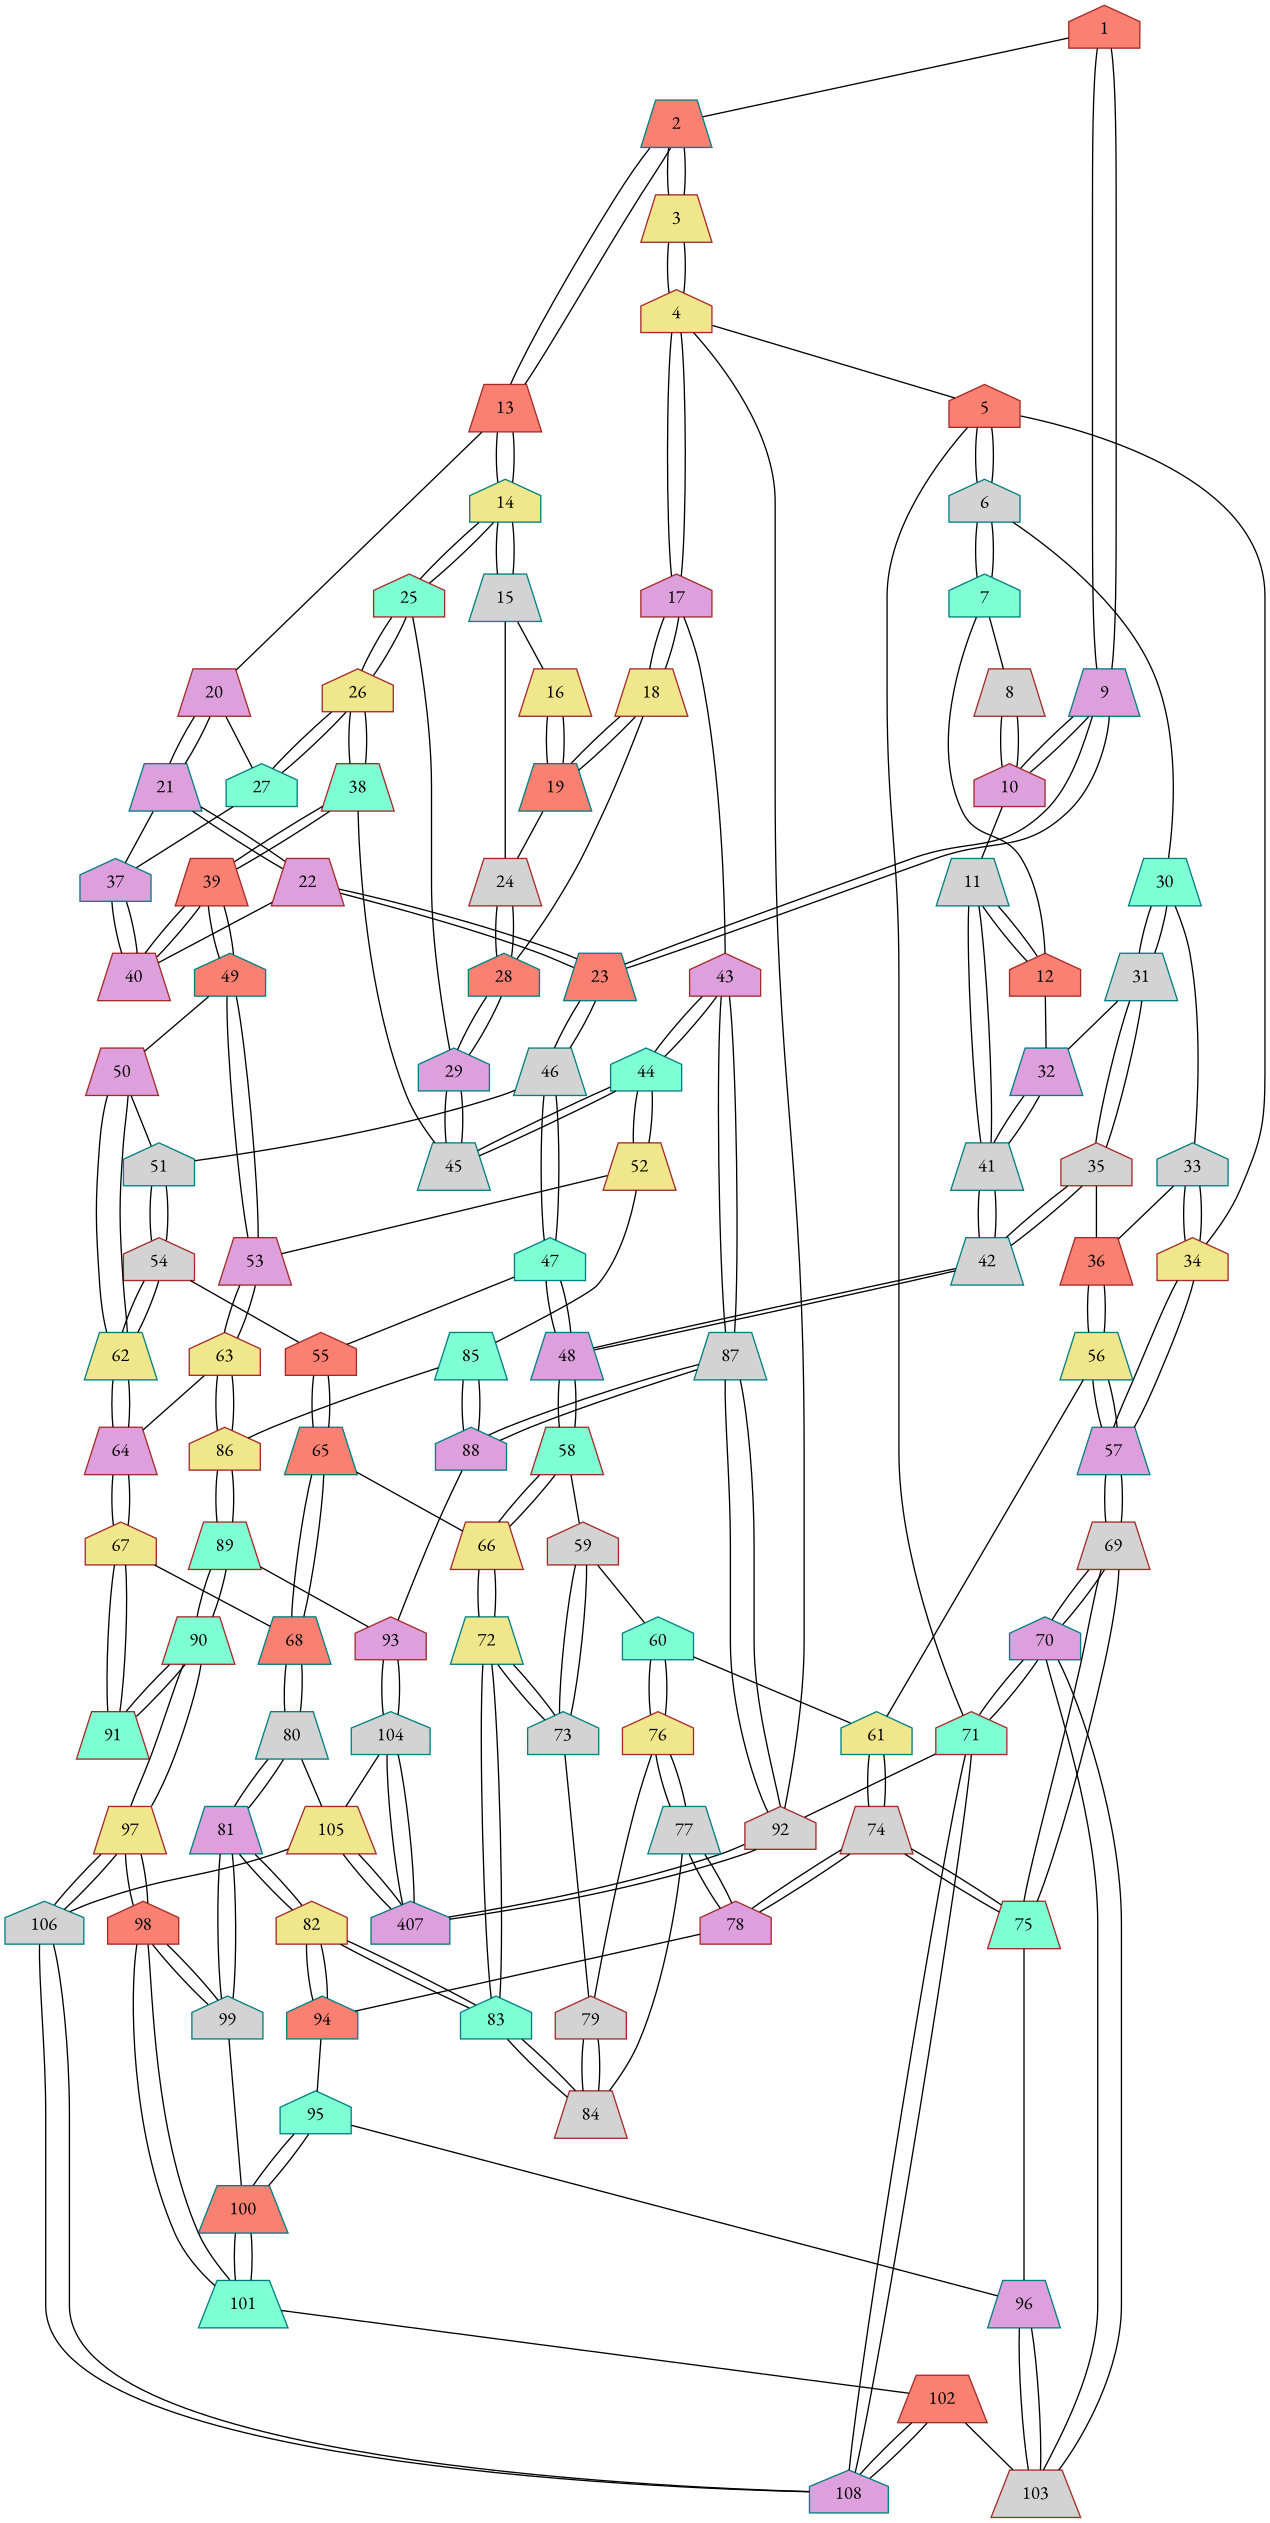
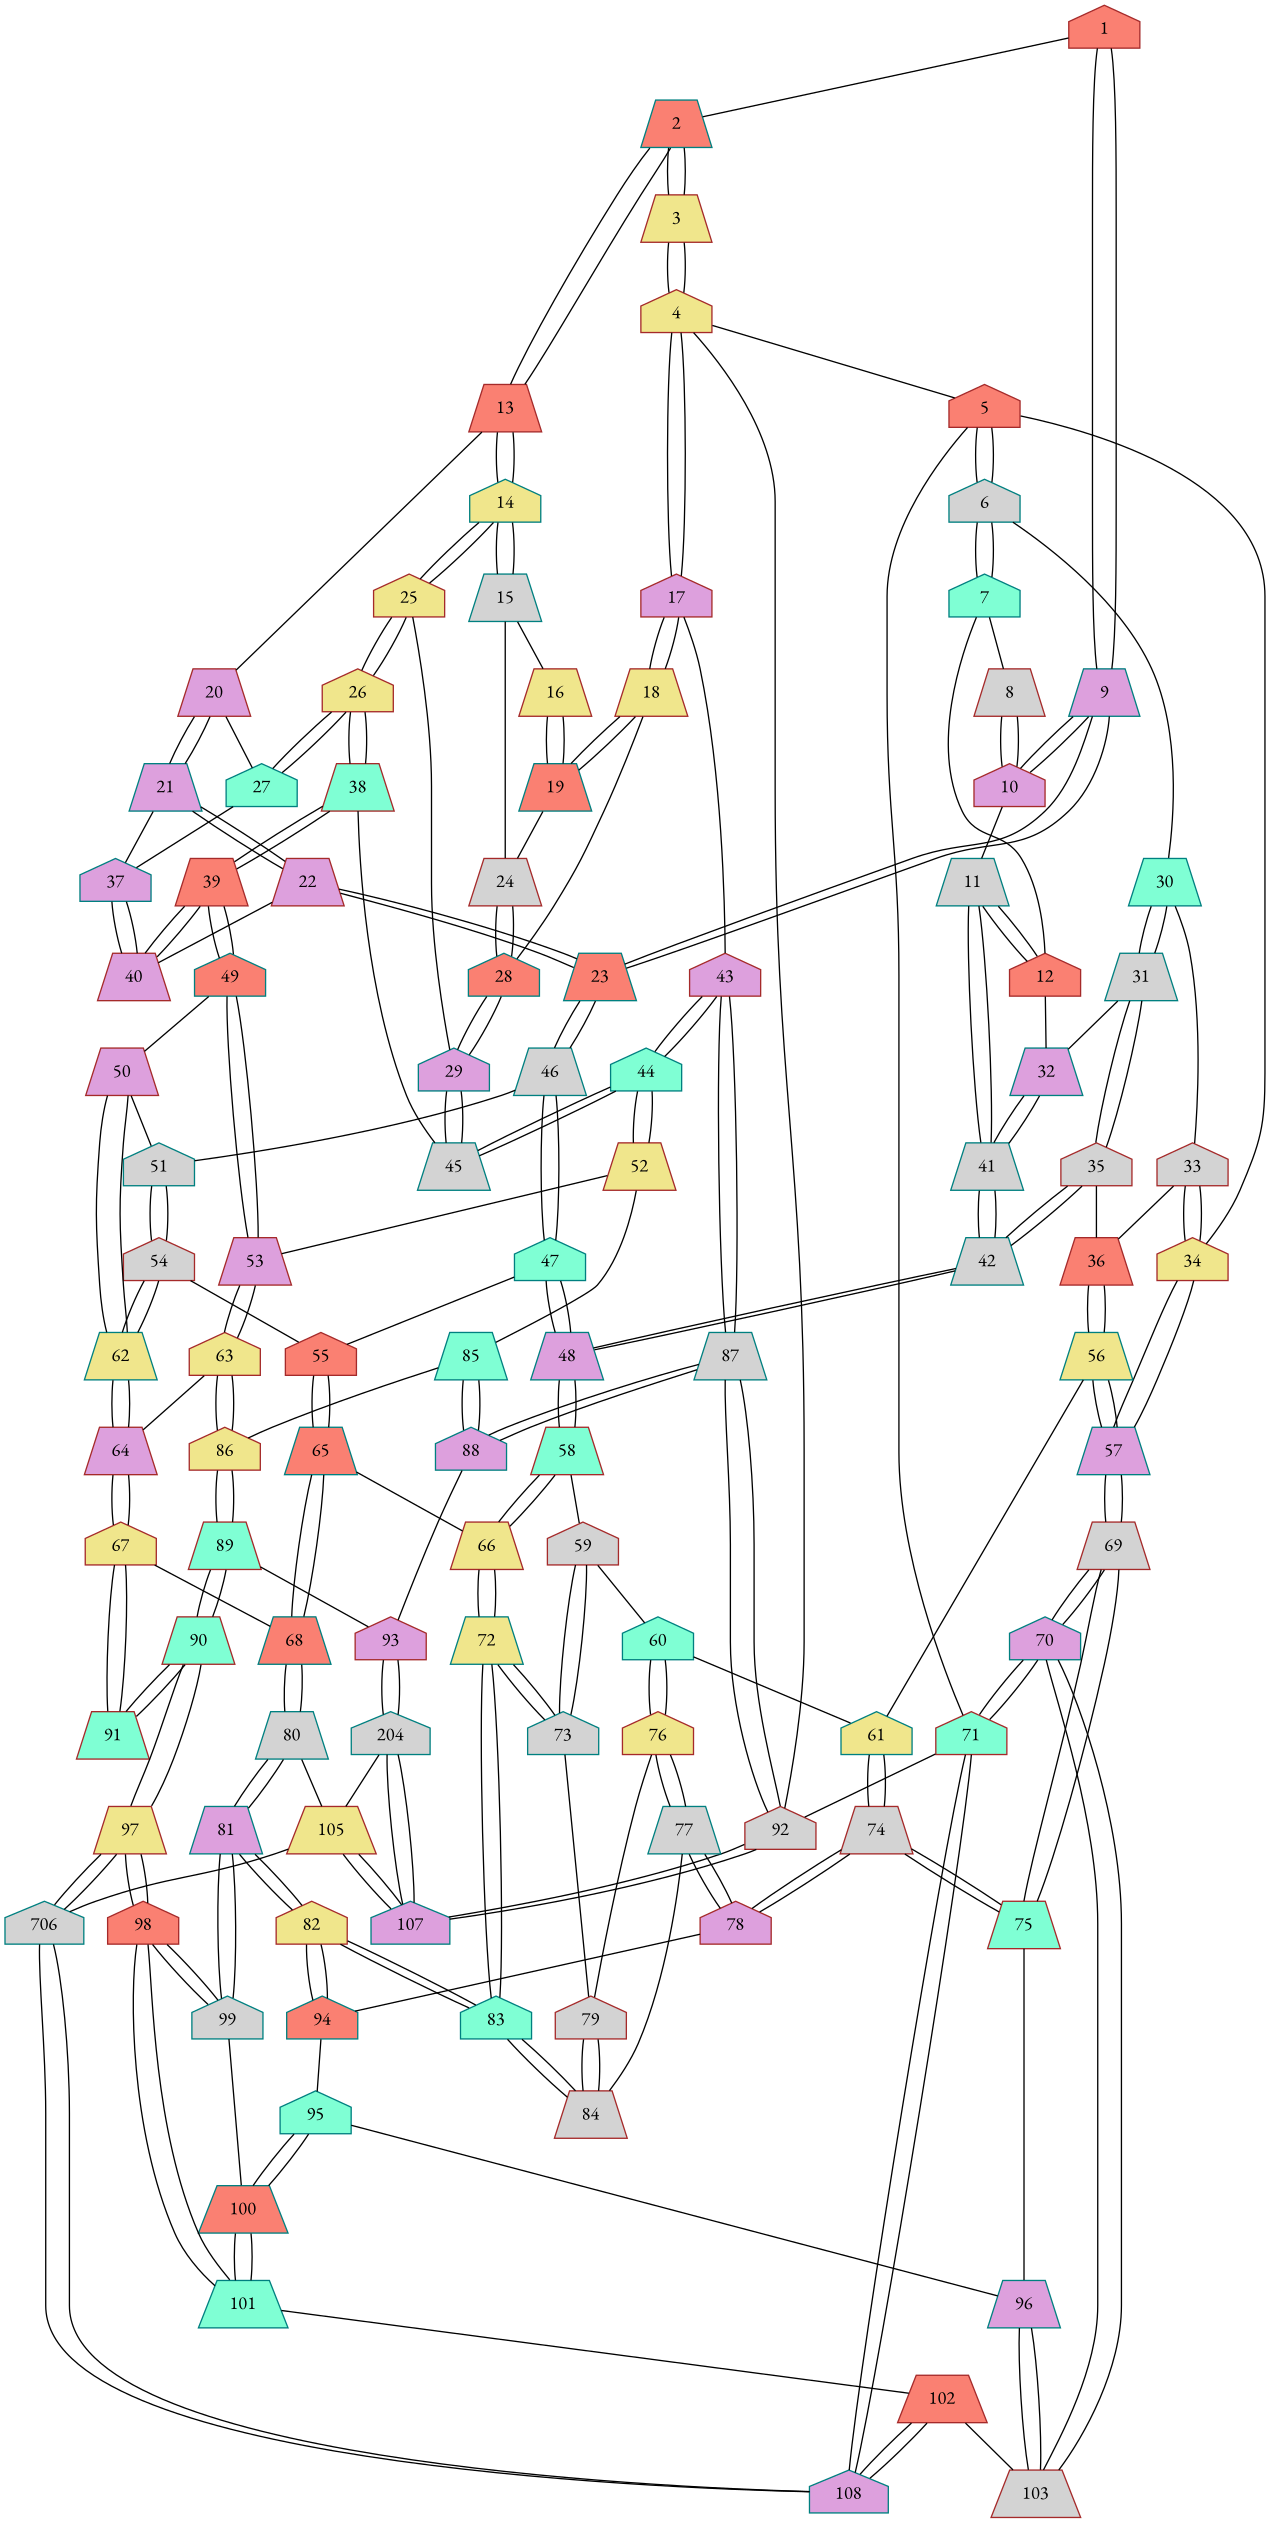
(409, 598) -> (409, 598)
(1193, 1167) -> (1193, 1167)
(391, 1735) -> (391, 1735)
(44, 1925) -> (44, 1925)
(410, 1925) -> (410, 1925)
